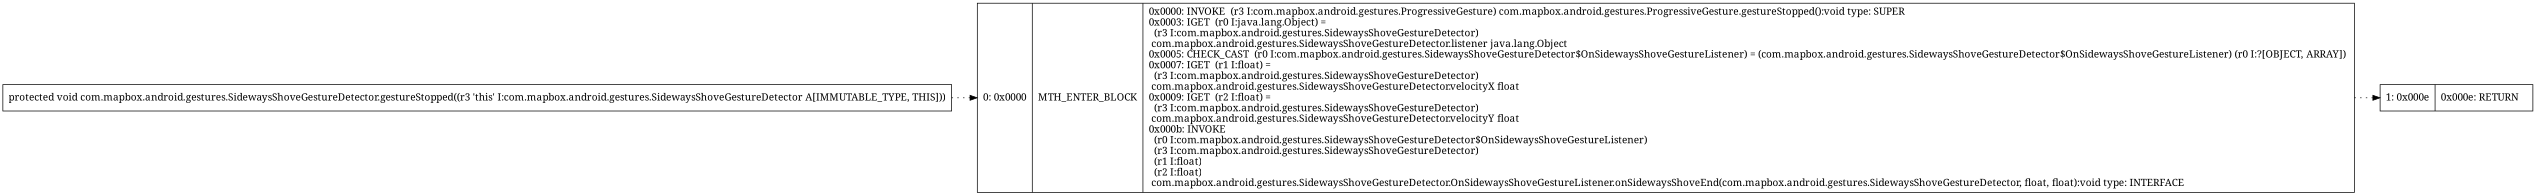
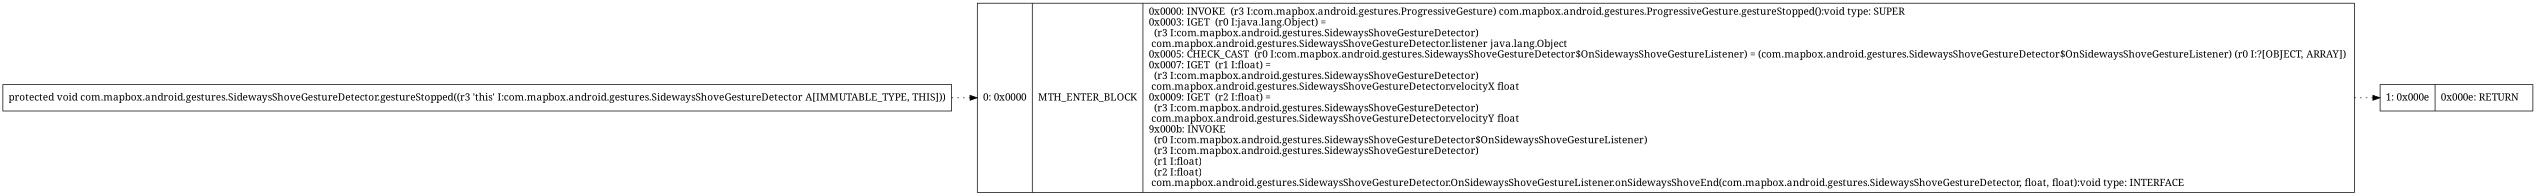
(1190, 130) -> (1190, 130)
